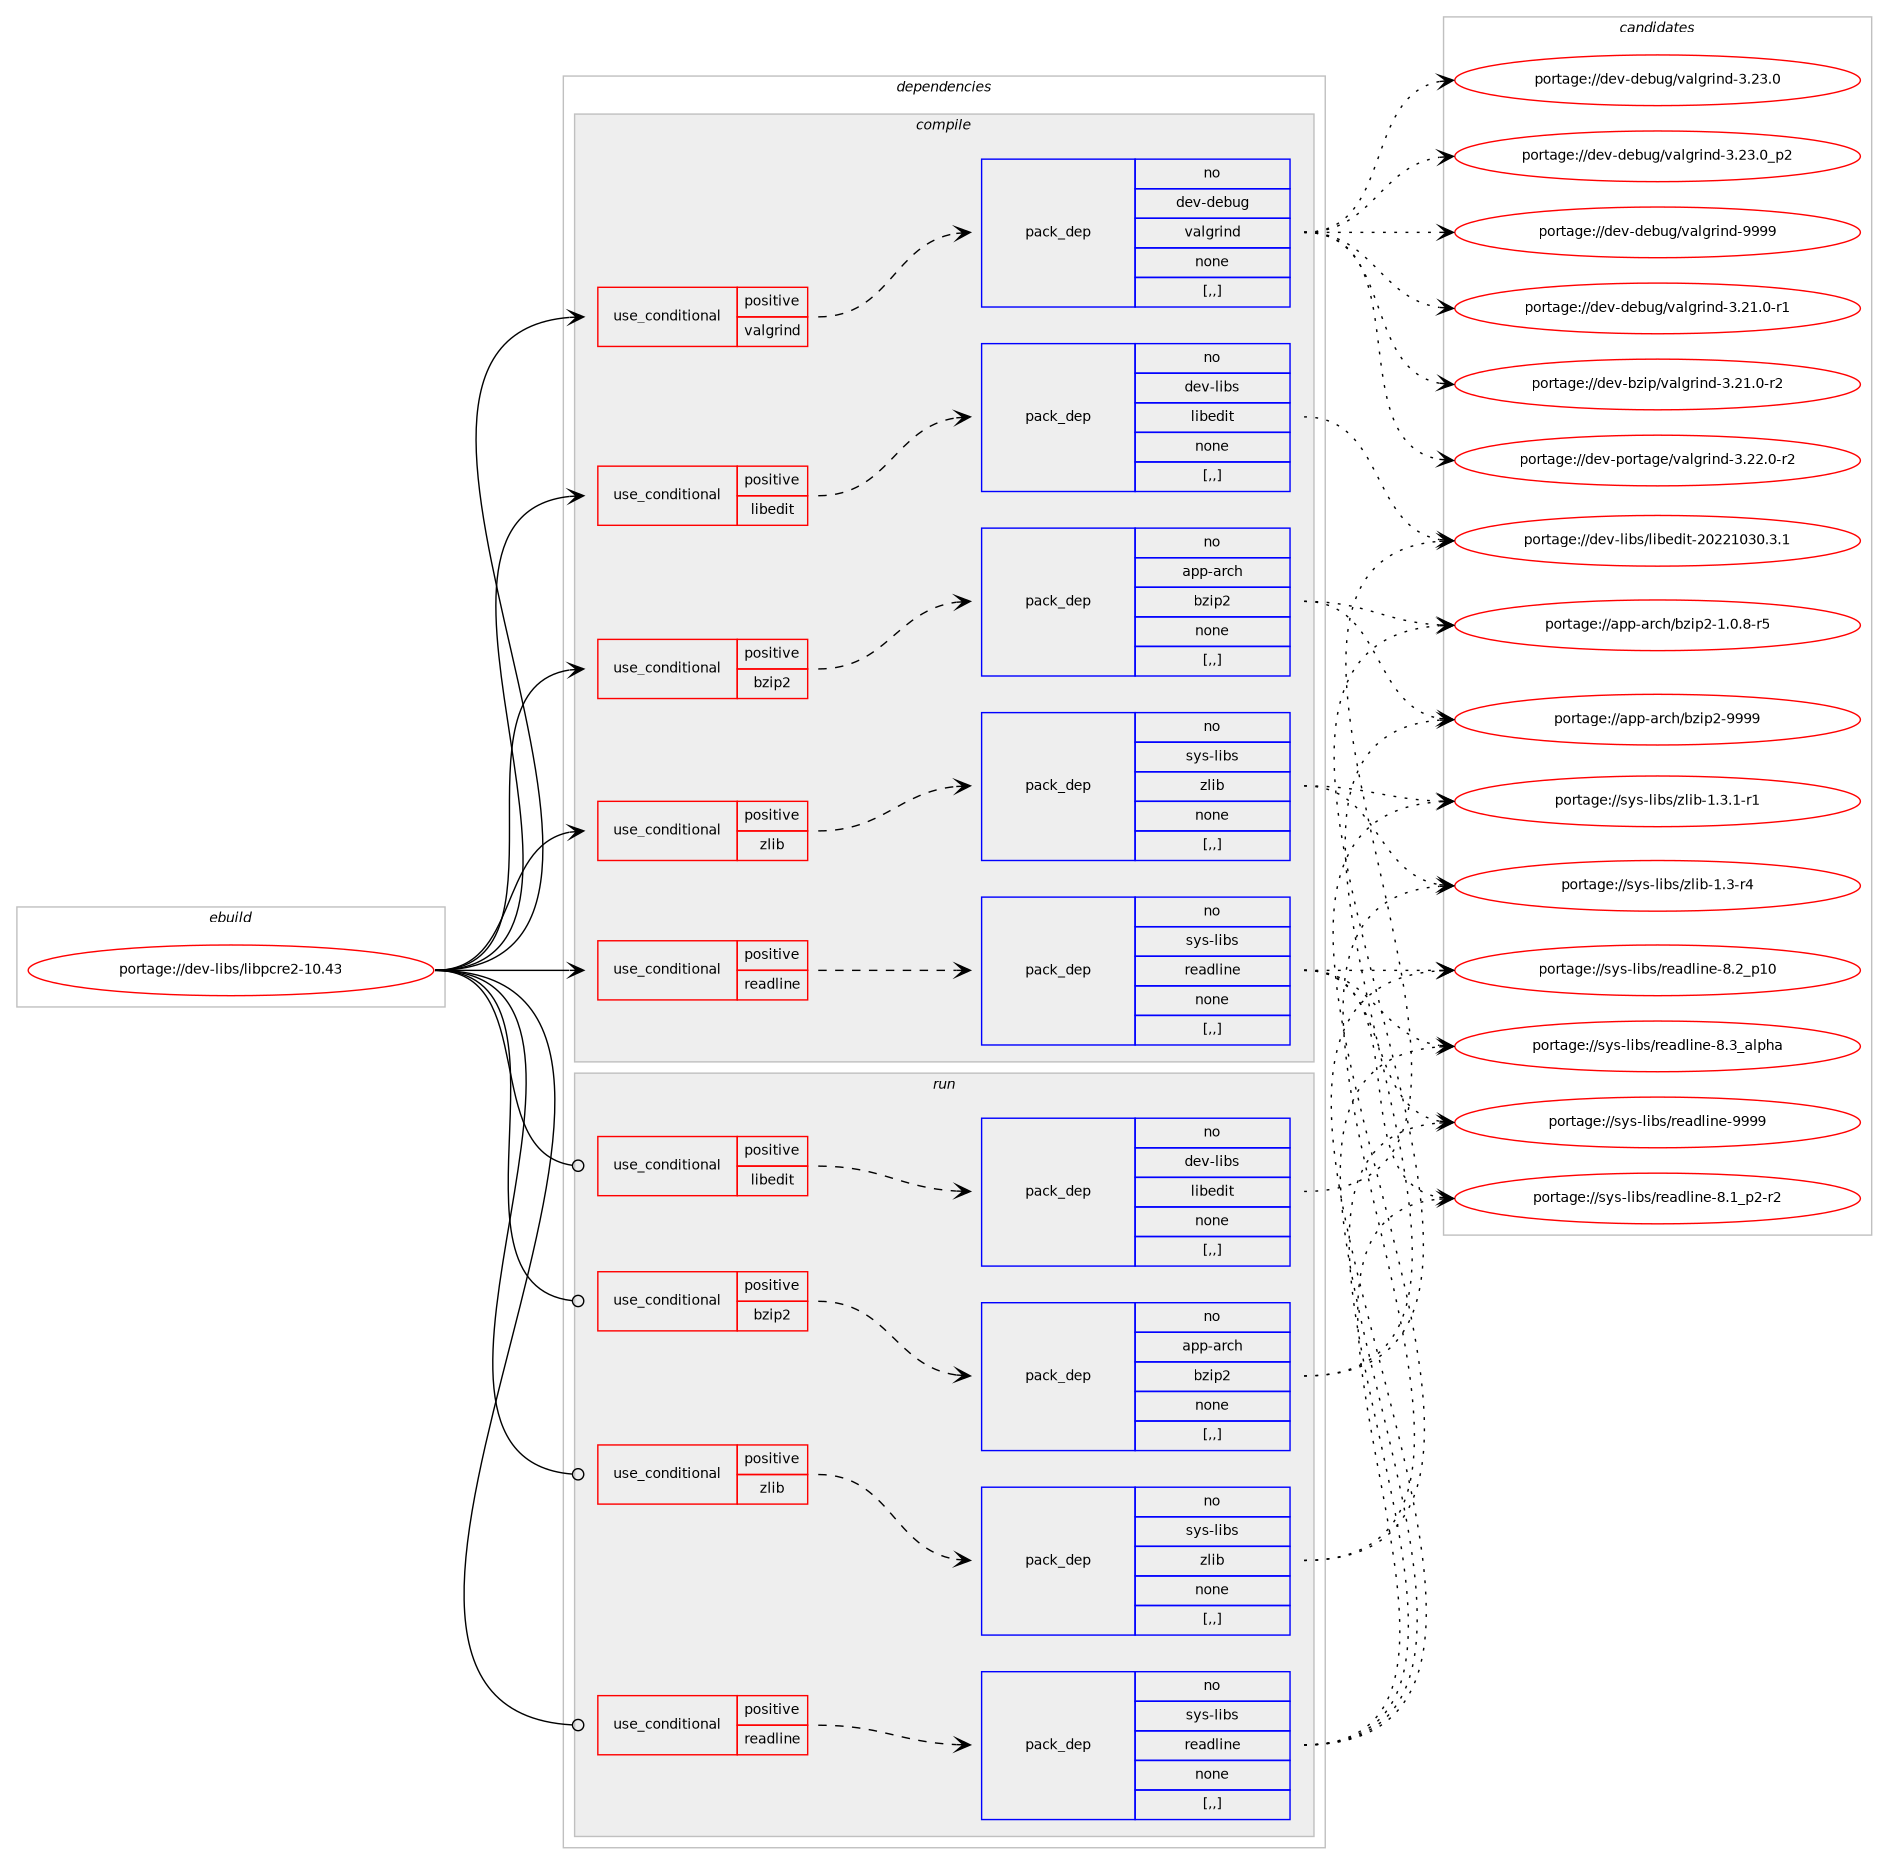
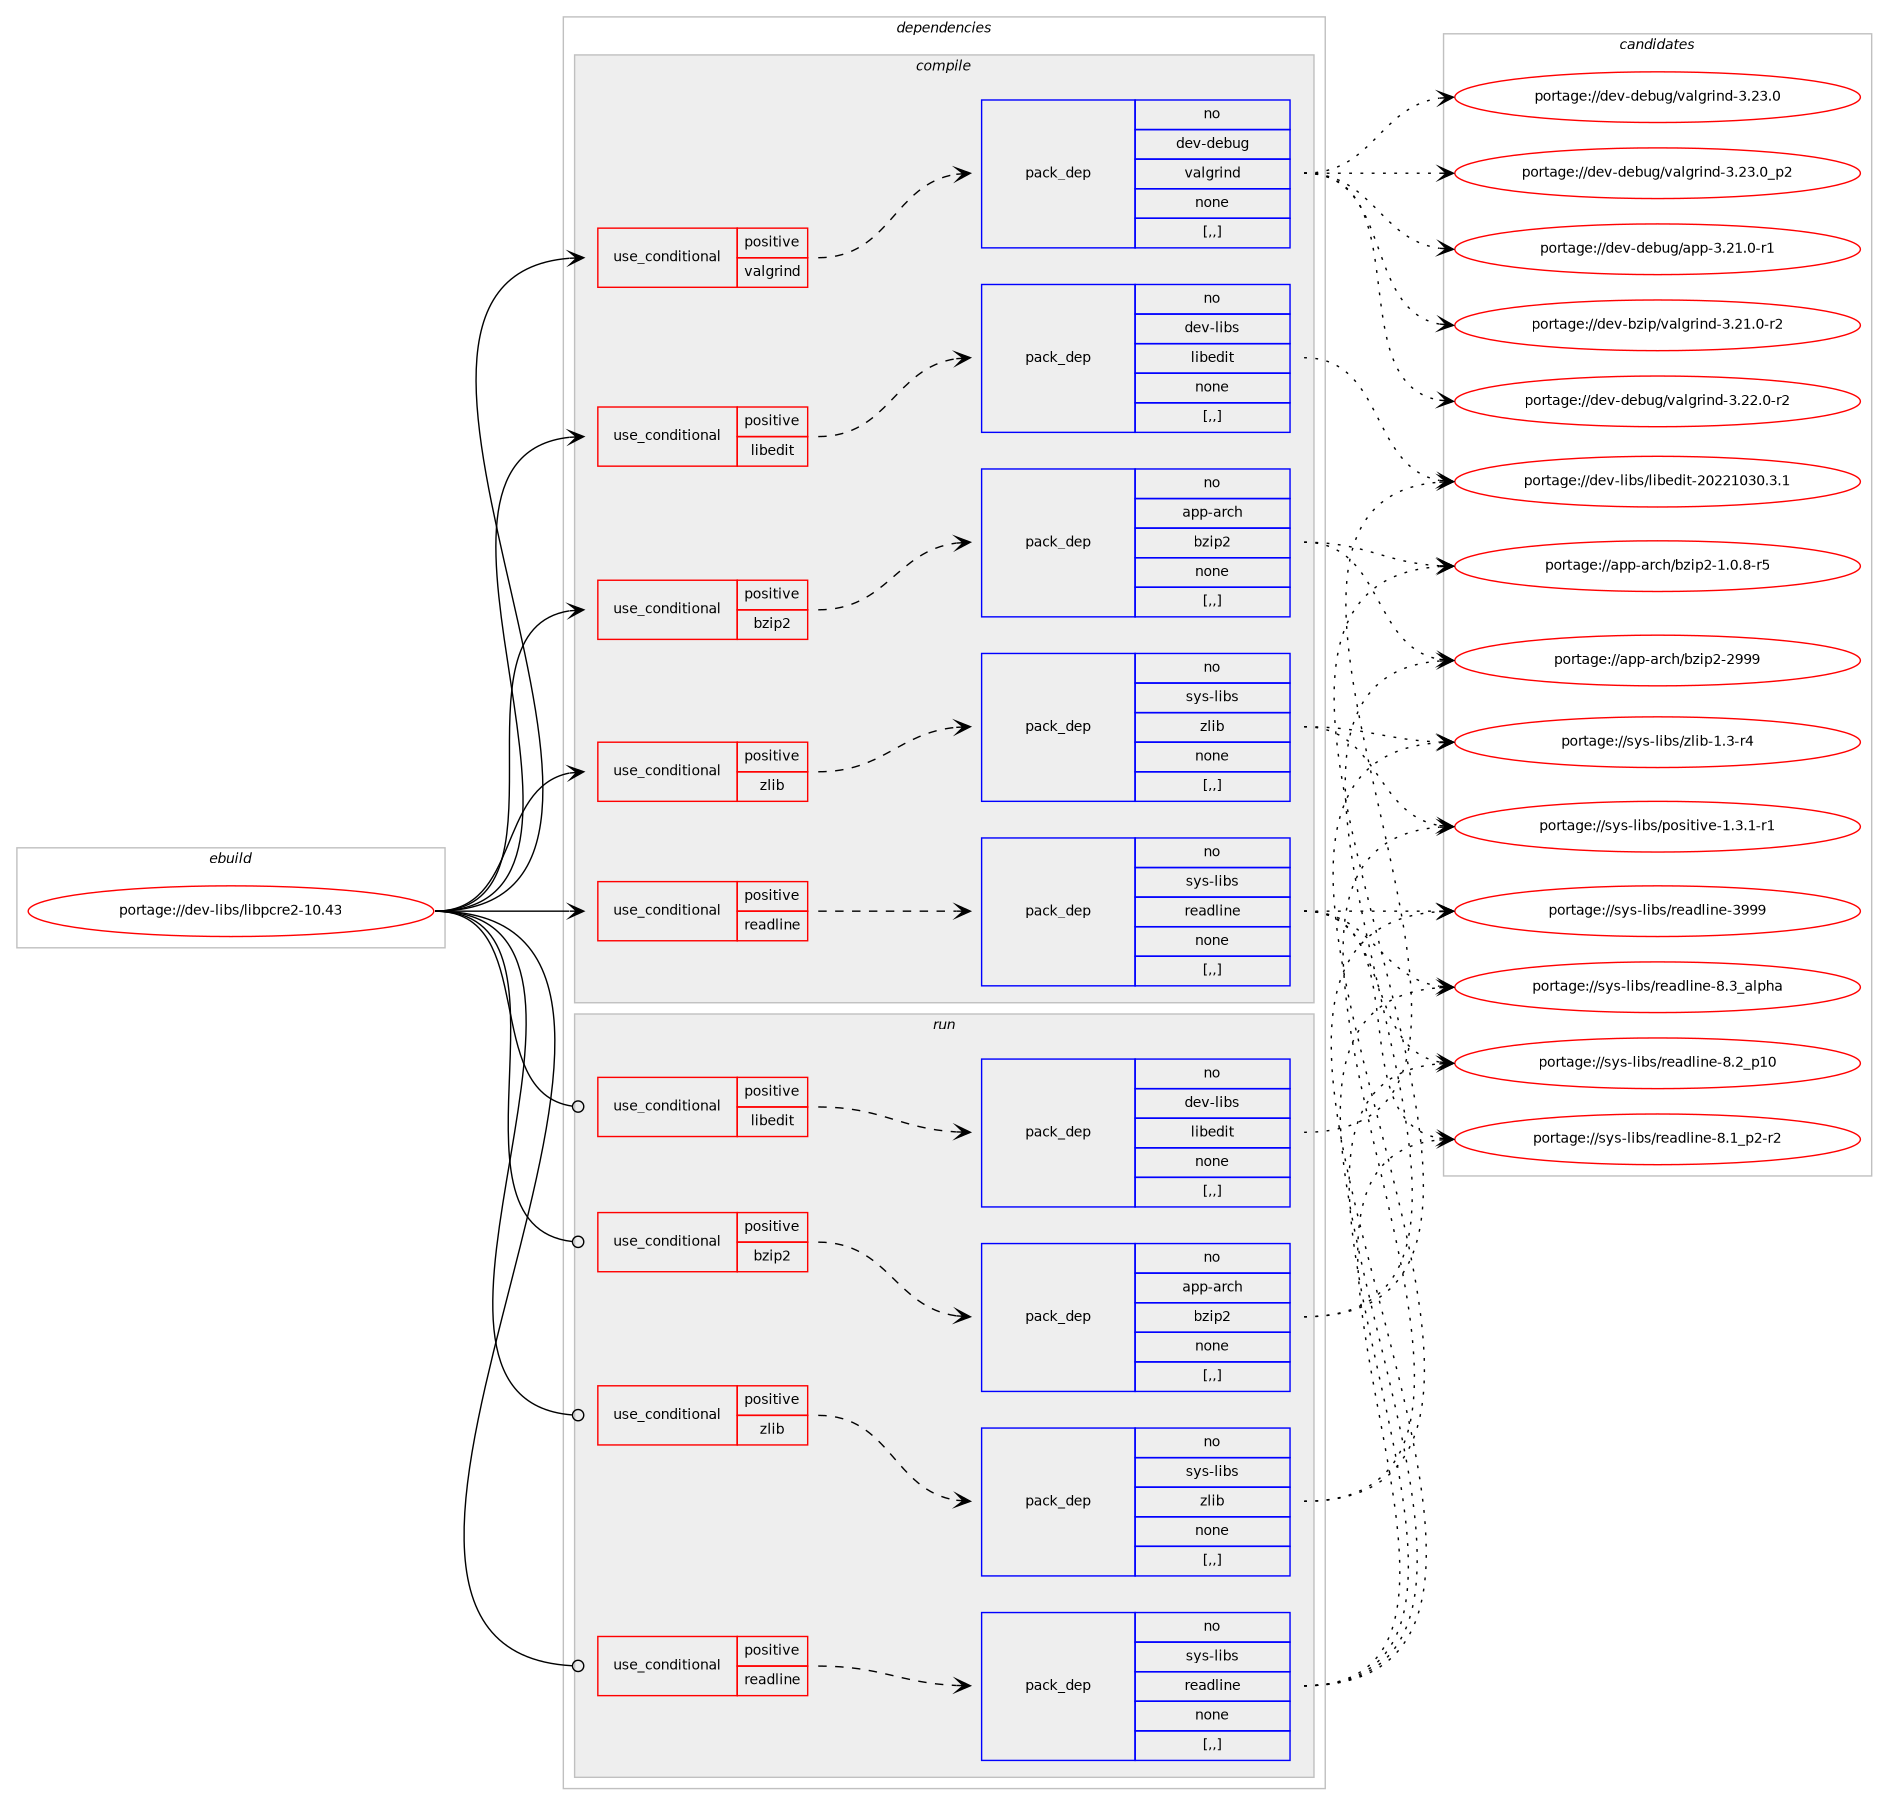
(1658, 232) -> none
(1658, 308) -> (1658, 249)
(1658, 461) -> (1658, 401)
(1658, 720) -> (1658, 661)
(1658, 801) -> (1658, 827)
(1658, 1122) -> (1658, 911)
